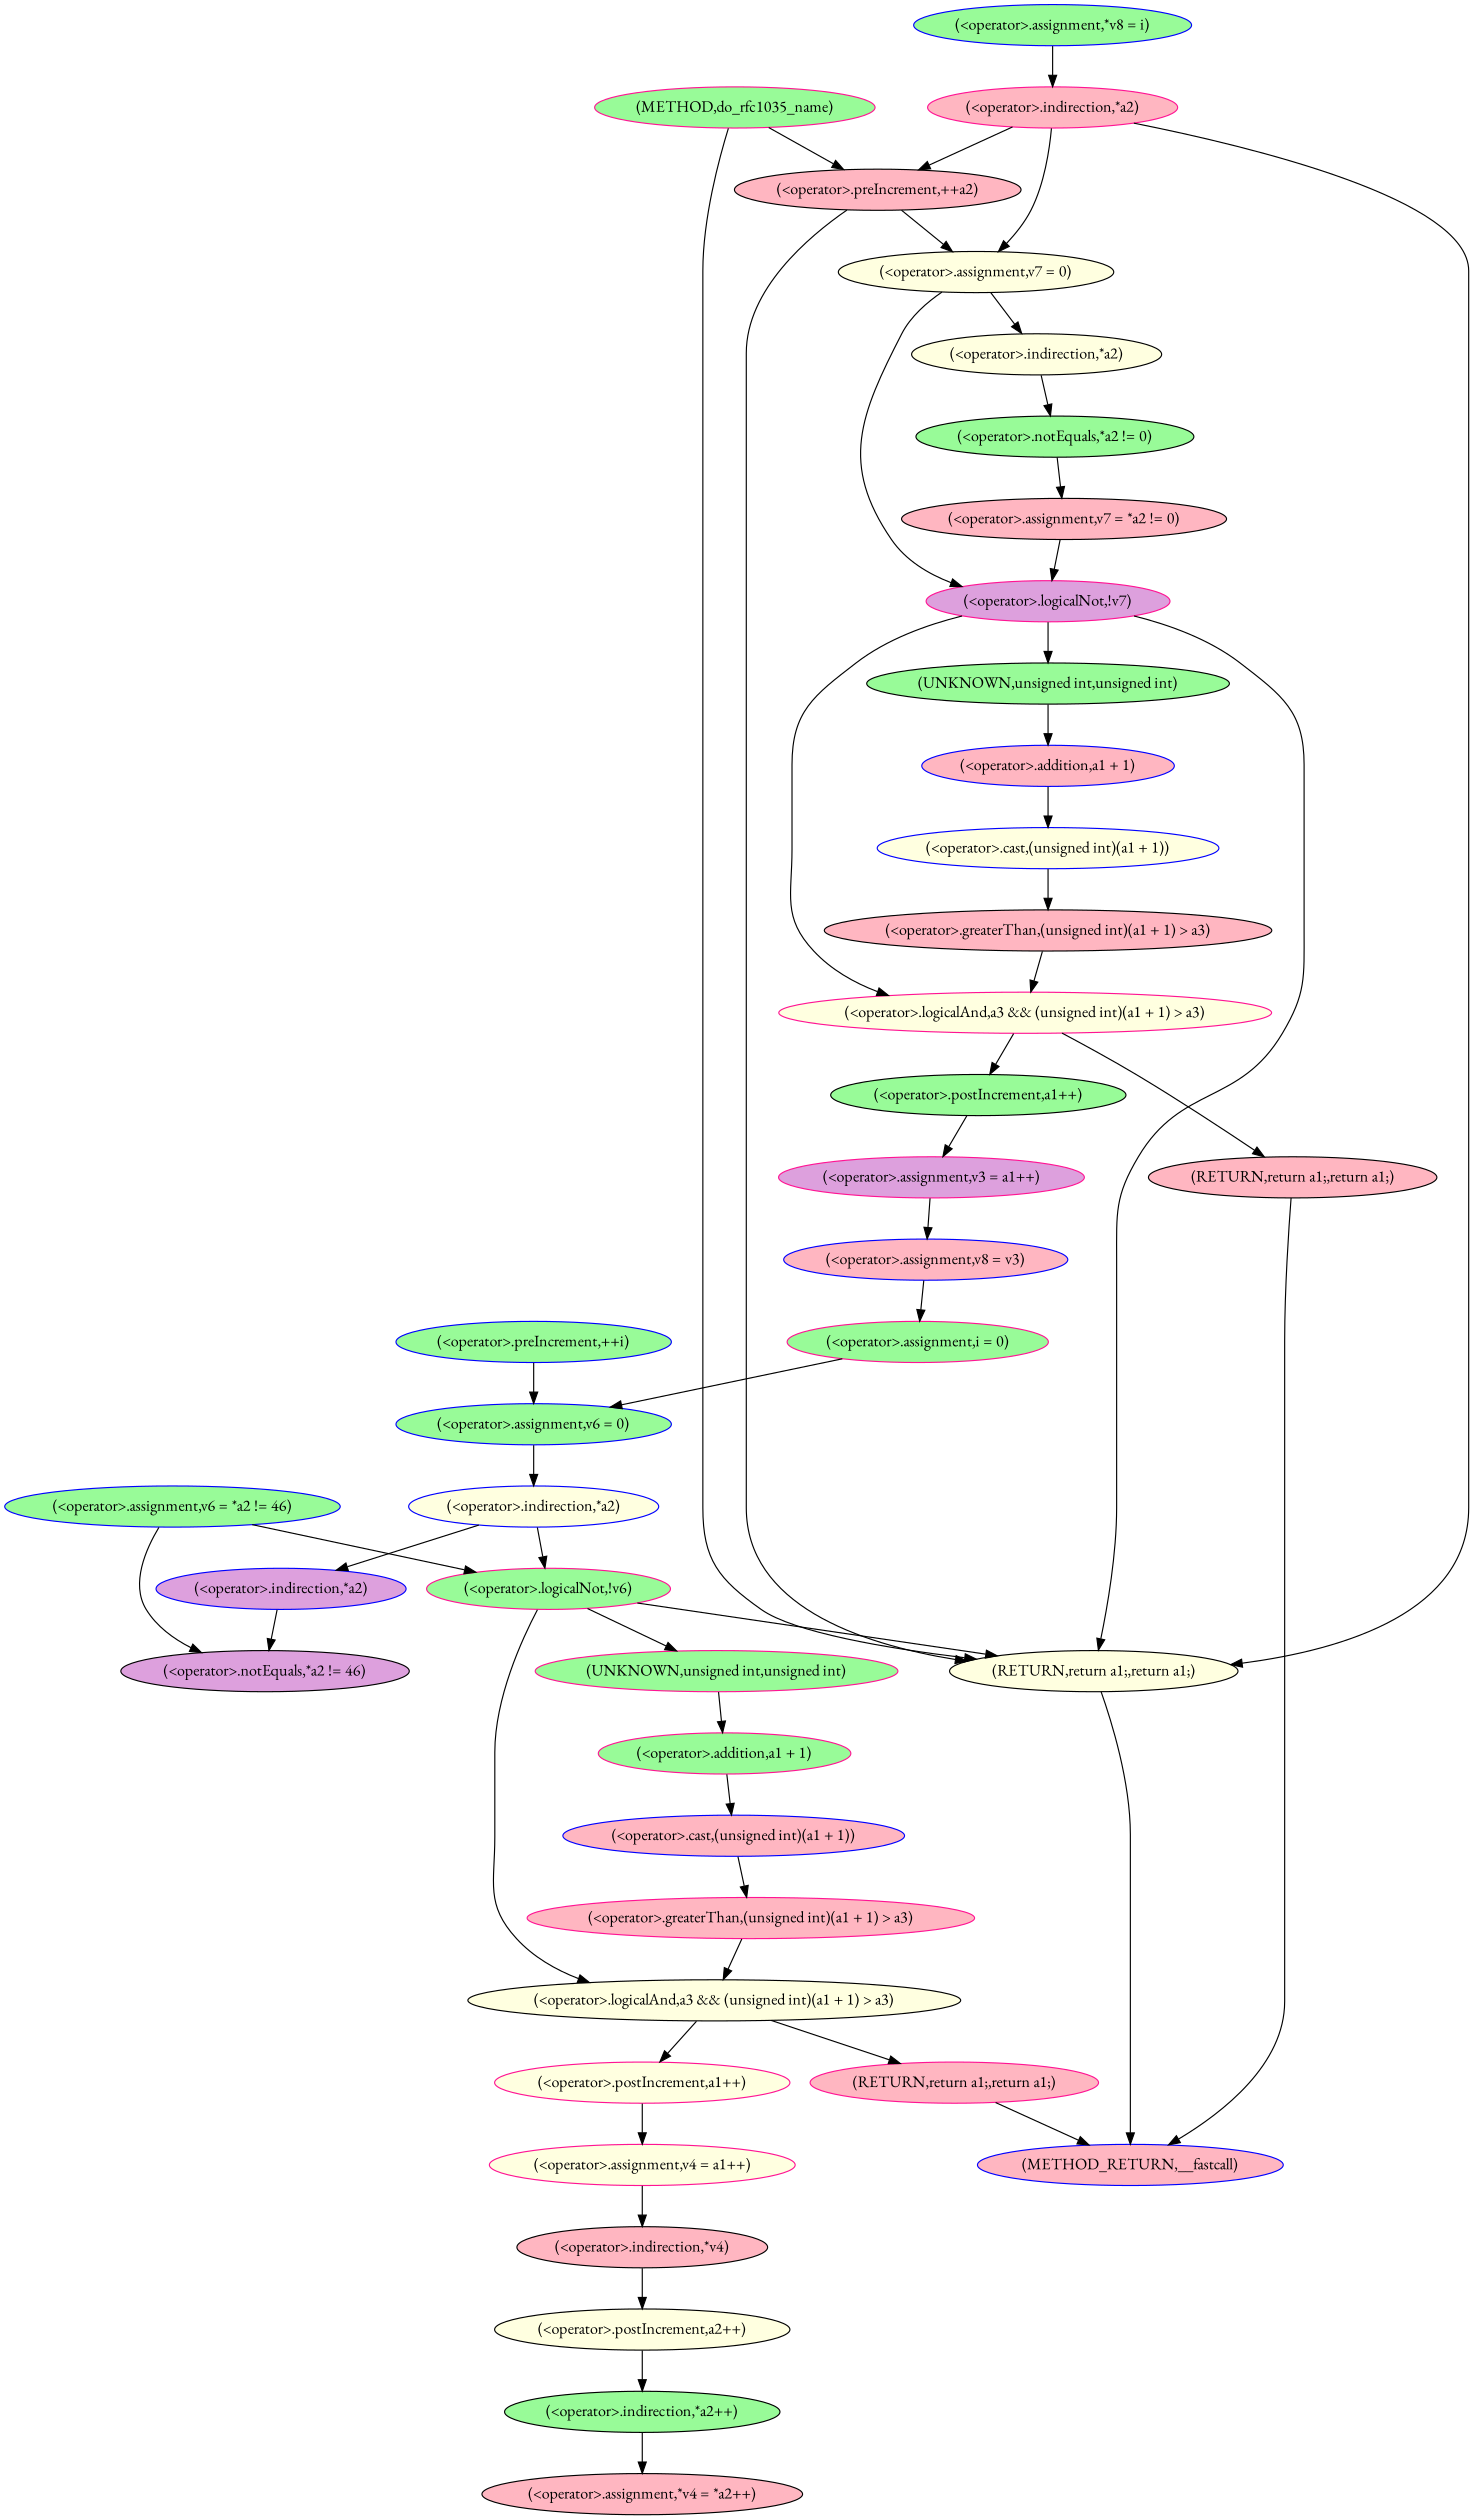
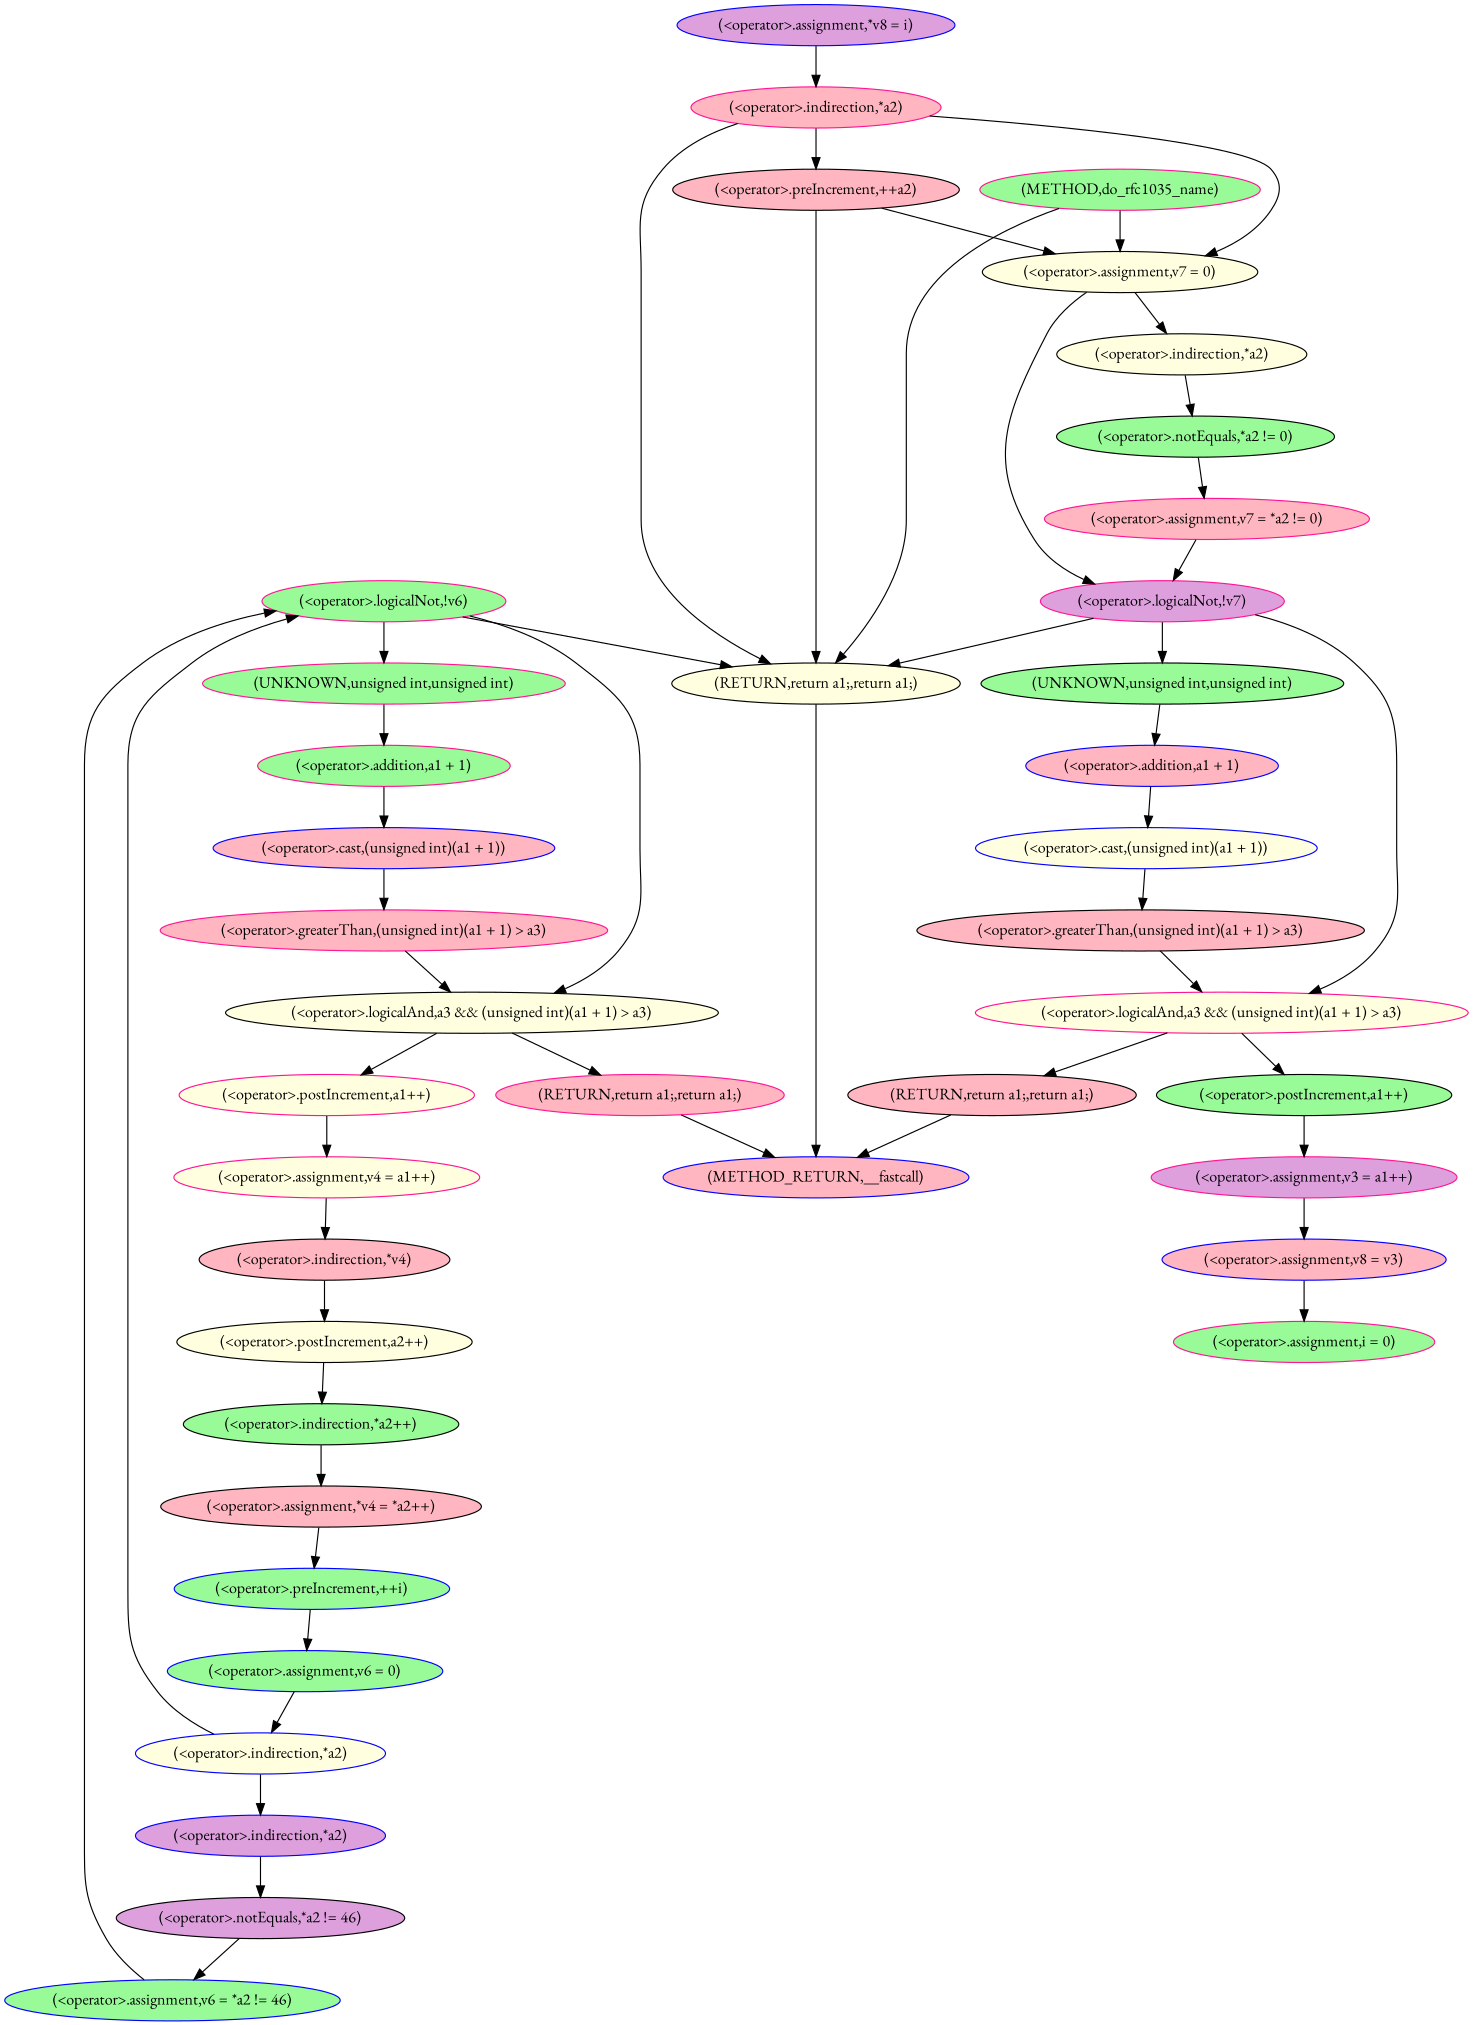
(1053, 25) -> (816, 25)
(801, 146) -> (1120, 225)
(1064, 519) -> (1207, 519)
(732, 1382) -> none
none -> (317, 1542)
(141, 1597) -> (221, 1955)
